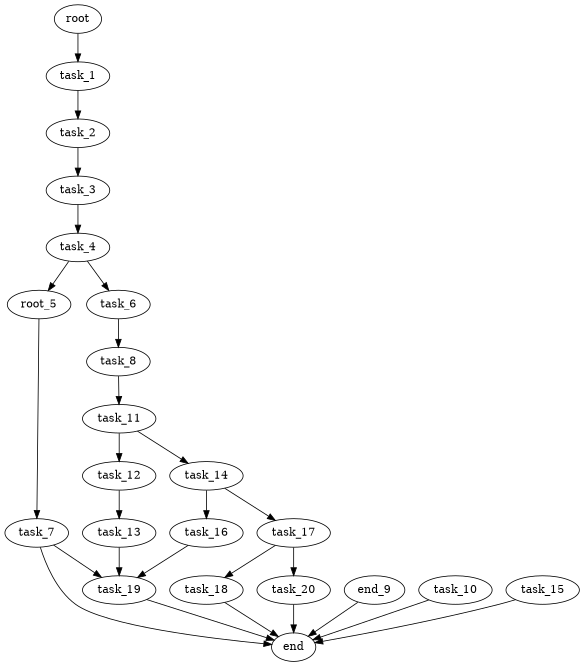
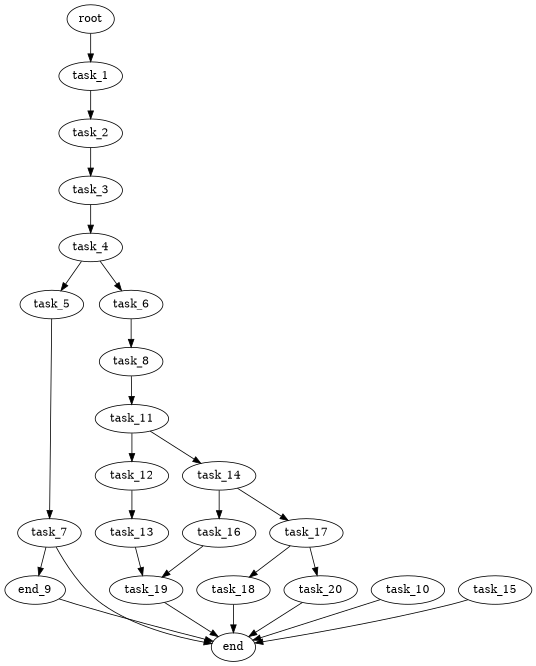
(39, 305) -> (52, 305)
(74, 559) -> (43, 557)
